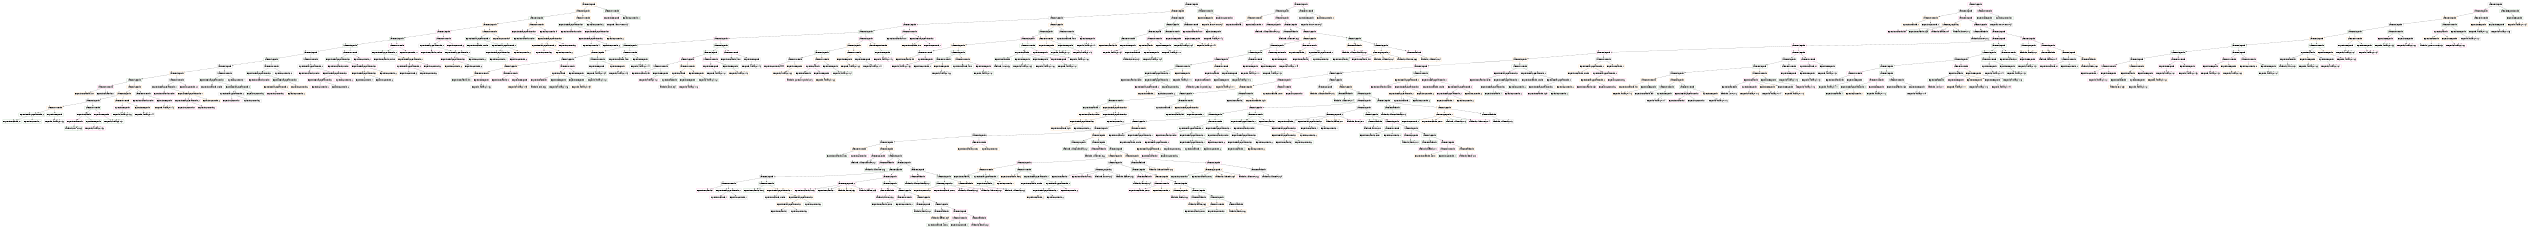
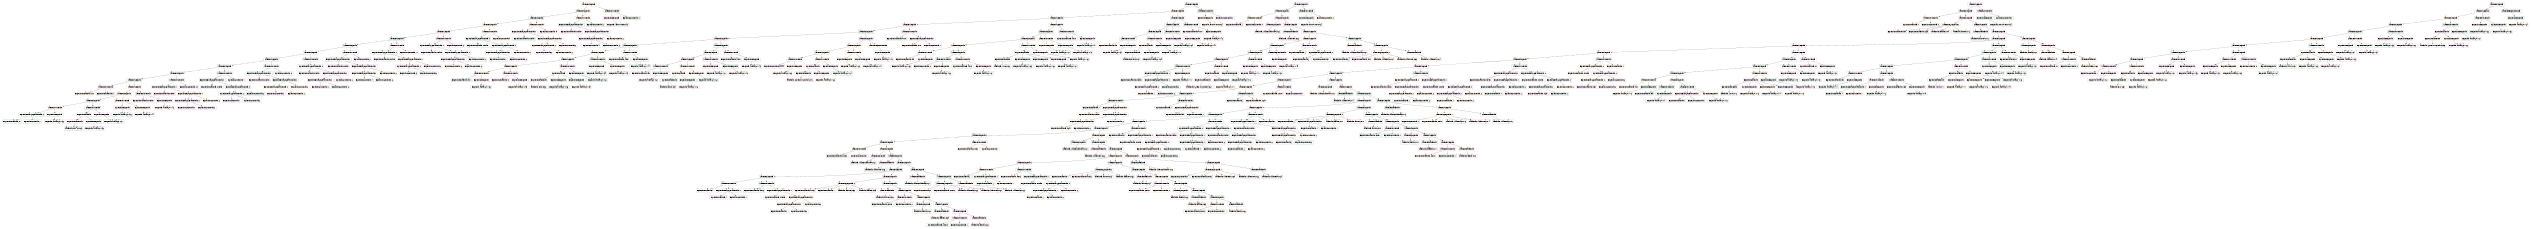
(2431, 46) -> (2433, 46)
